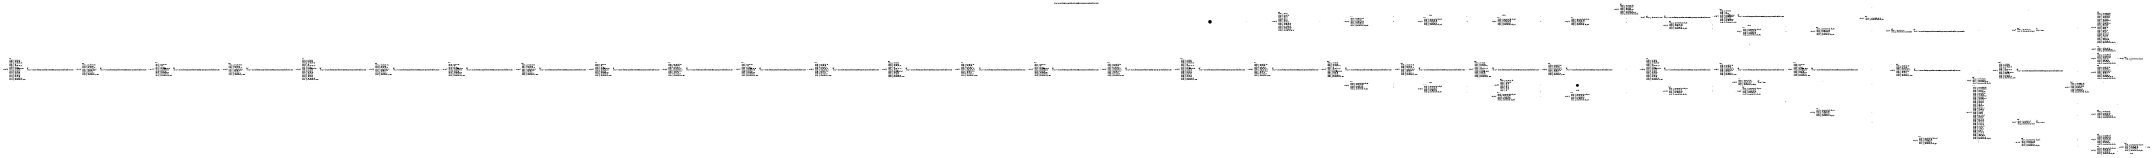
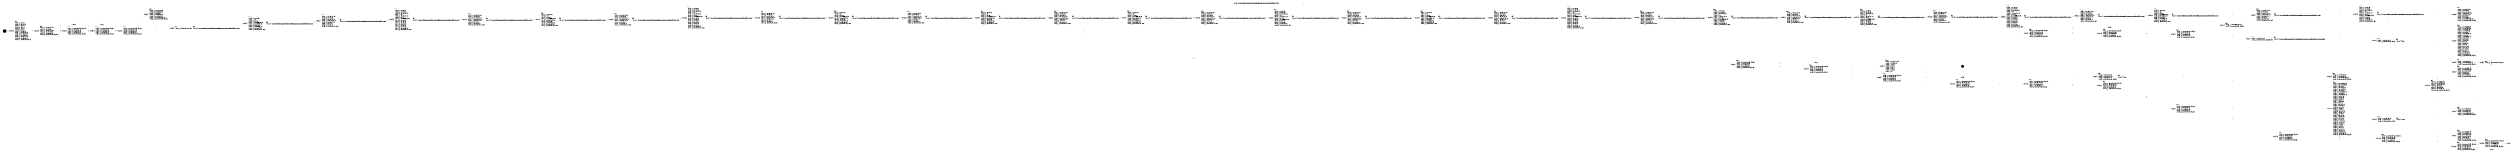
none -> (351, 21)
